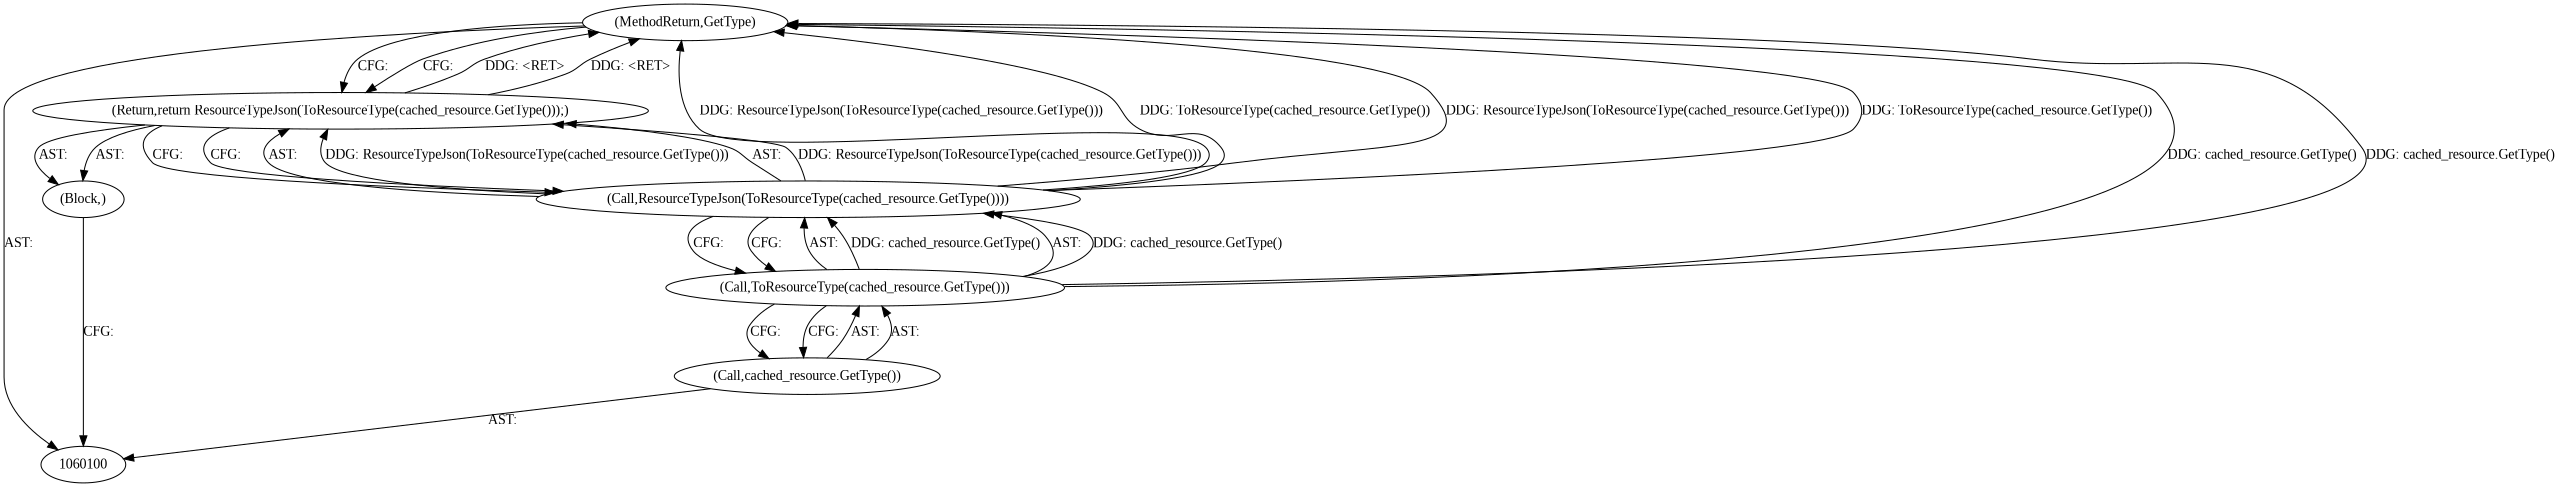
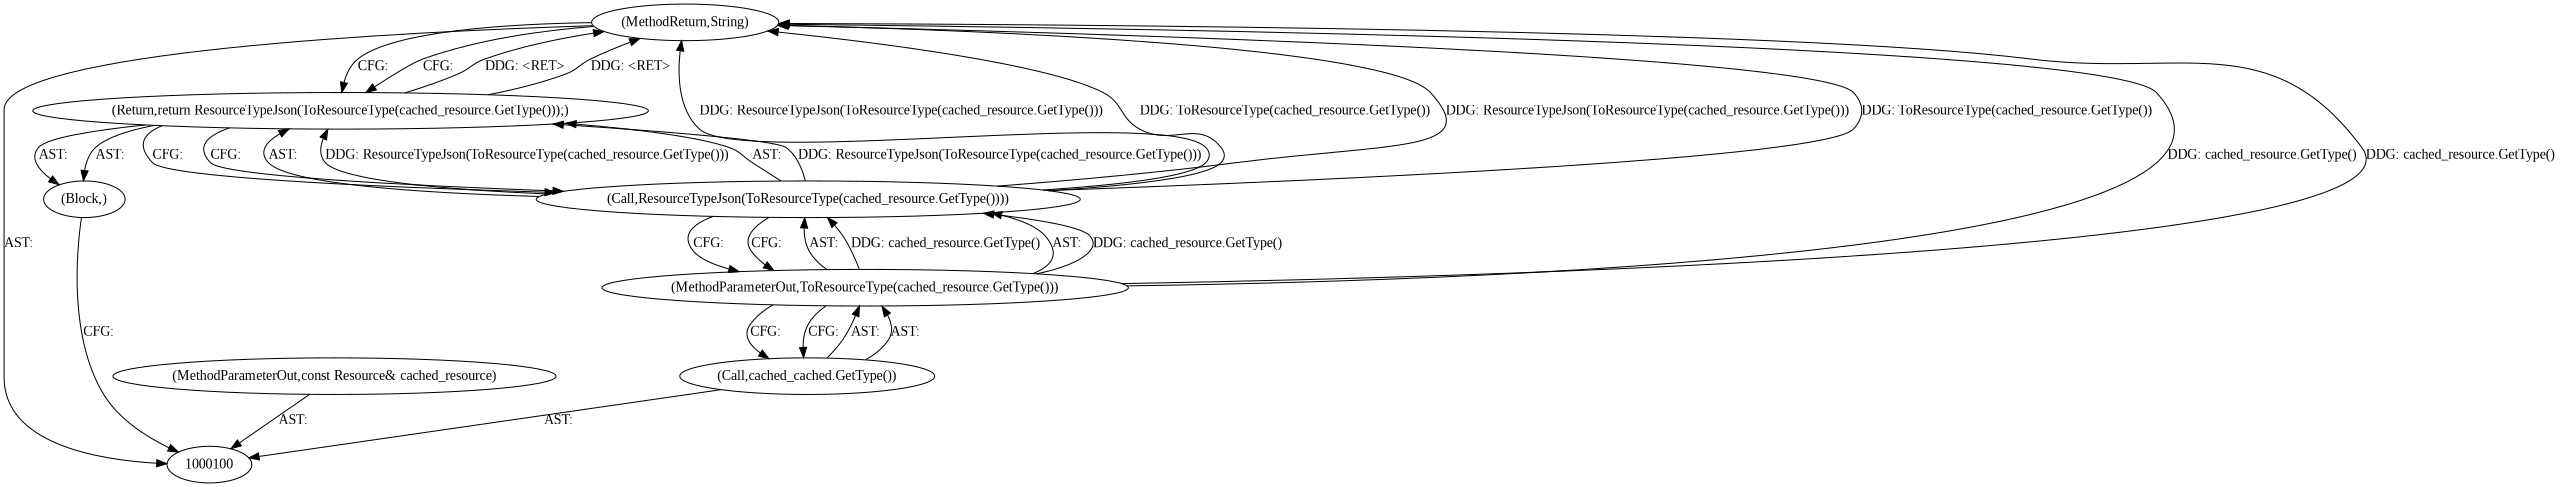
(685, 22) -> (685, 22)
(865, 288) -> (865, 288)
none -> (334, 376)
(807, 376) -> (807, 376)
(83, 465) -> (209, 465)
